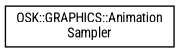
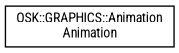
(90, 27) -> (90, 27)
